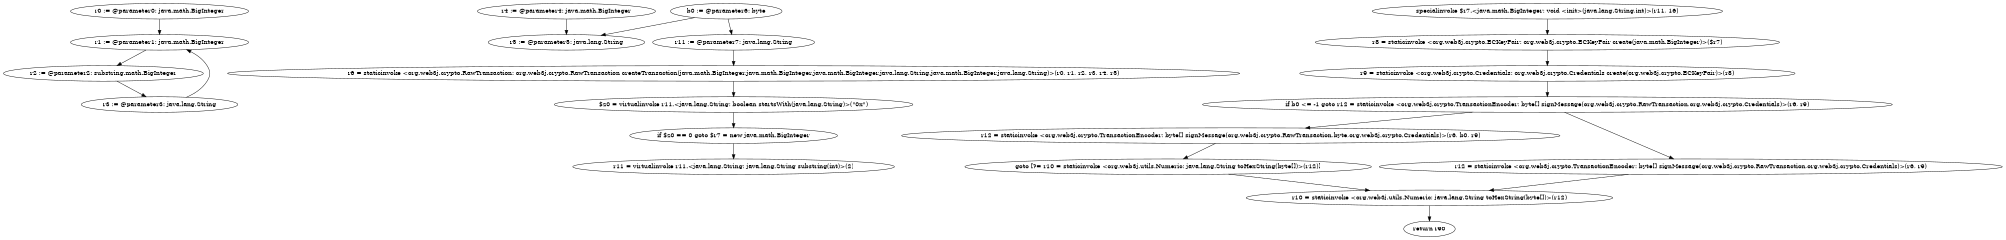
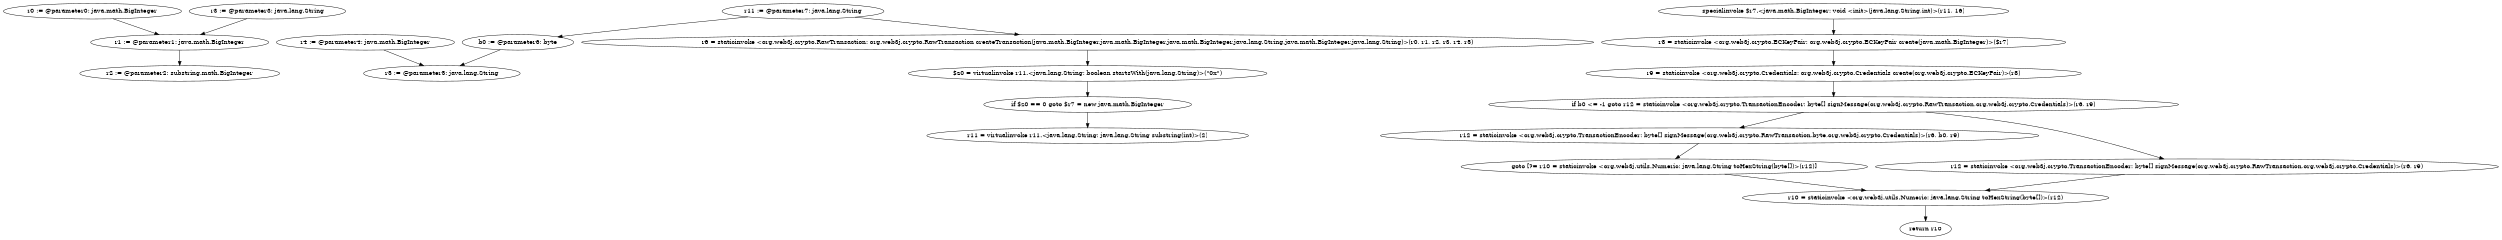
(729, 25) -> (655, 26)
(130, 88) -> none
(1429, 229) -> (1926, 229)
